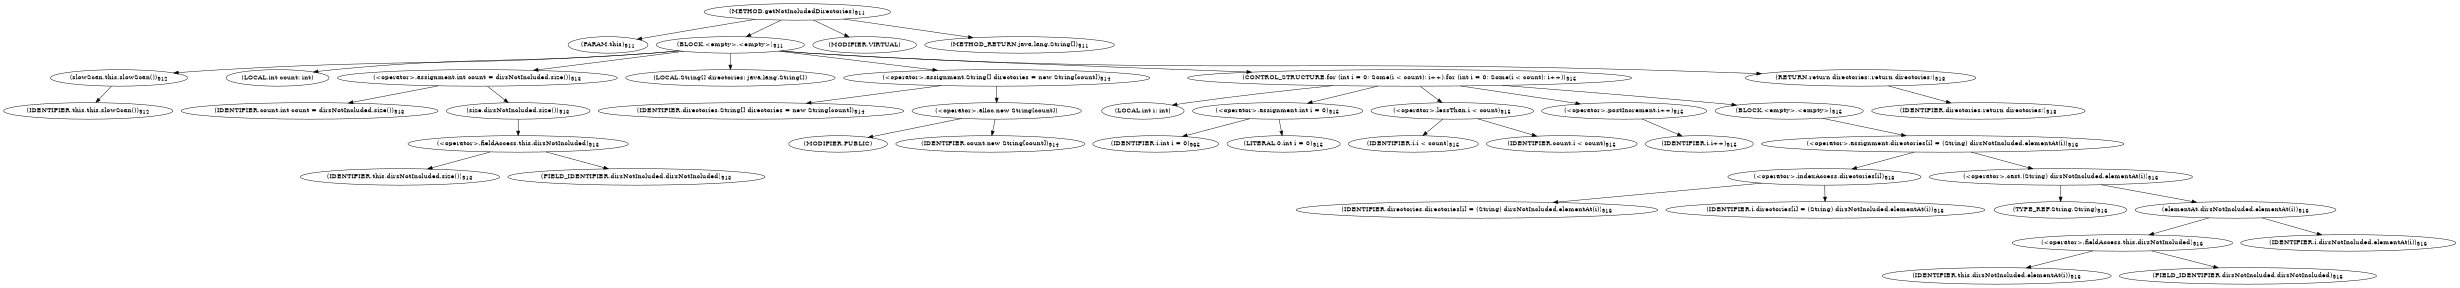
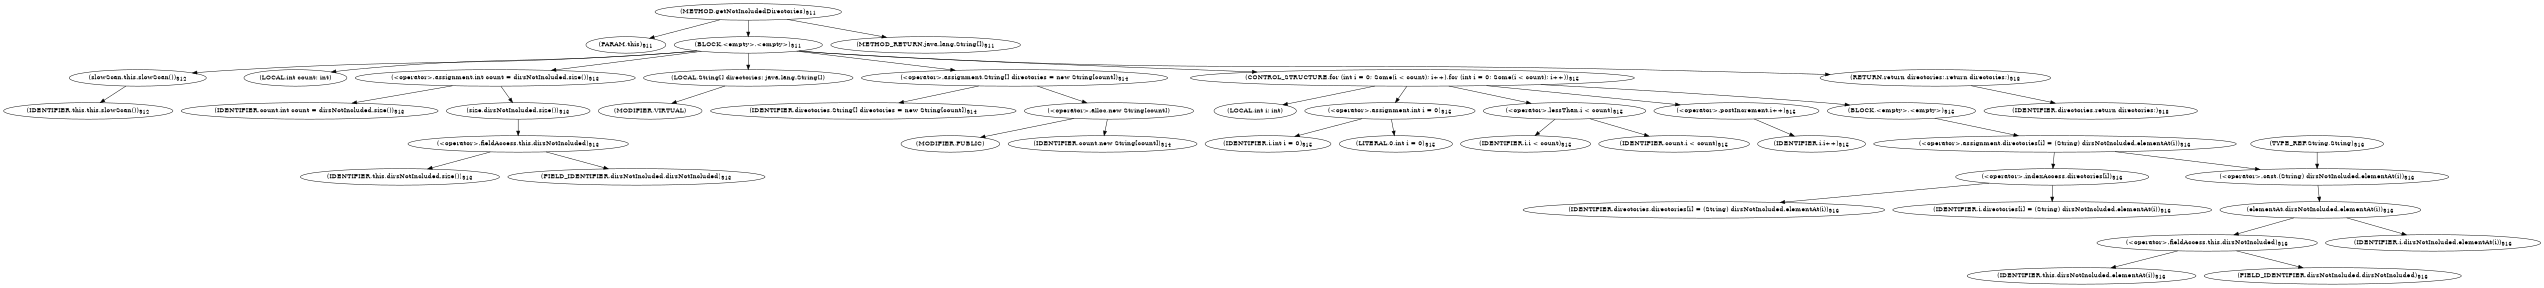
(829, 28) -> (701, 94)
(1195, 143) -> (1307, 143)
(2061, 191) -> (2317, 158)
